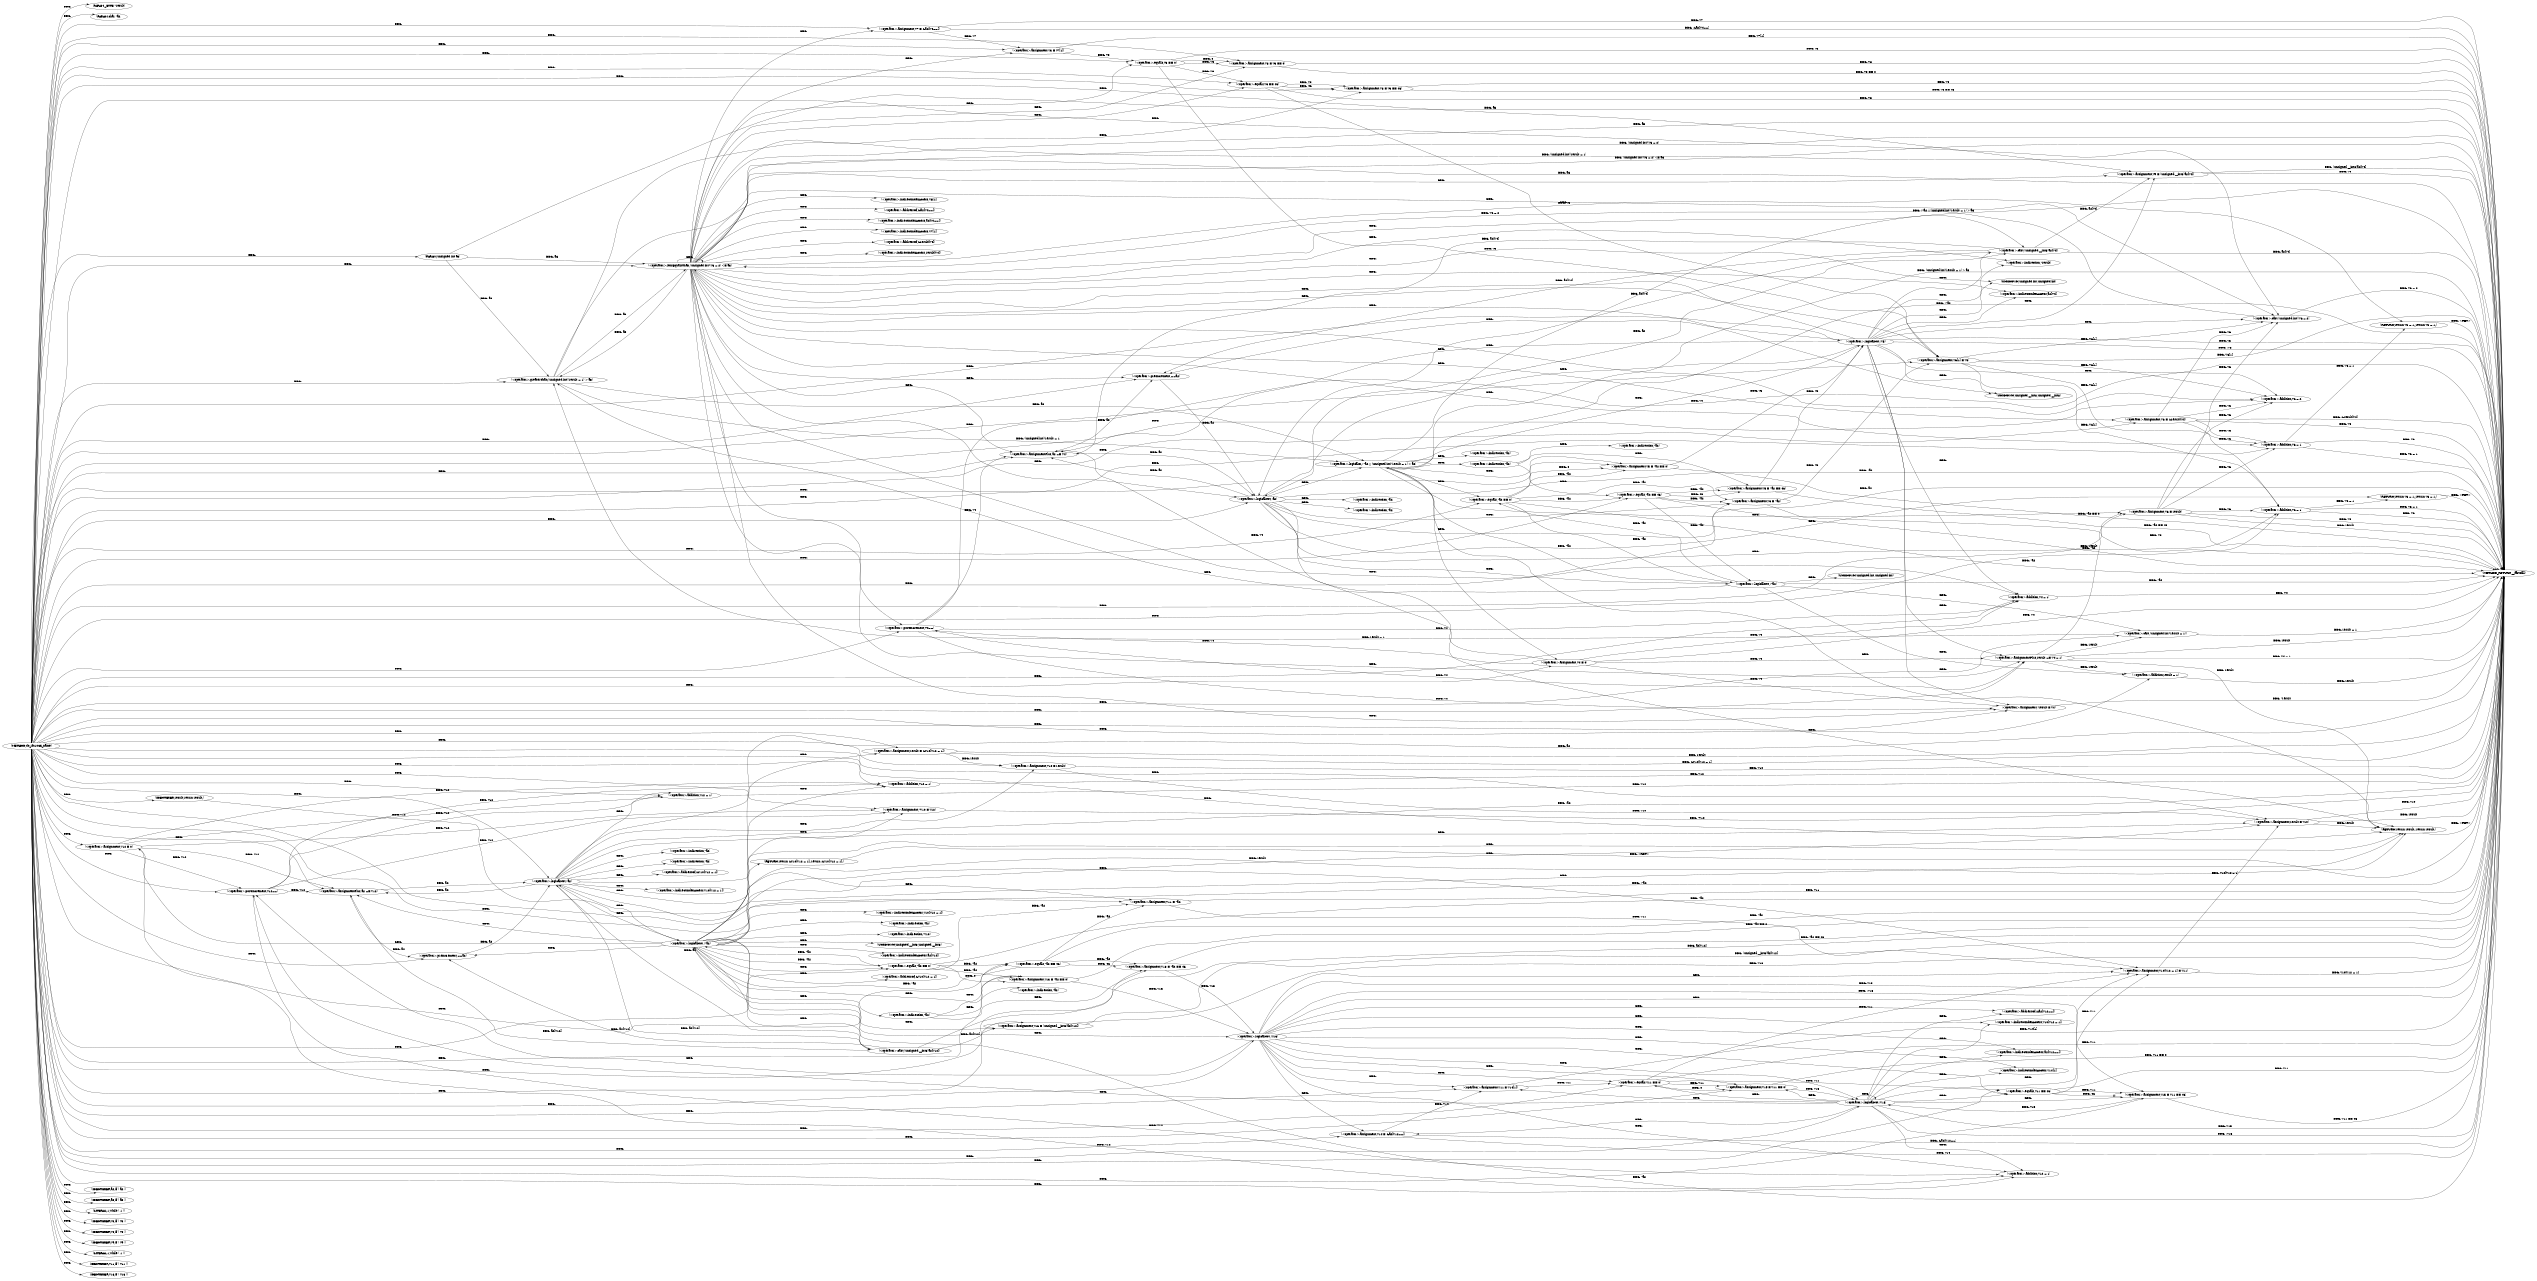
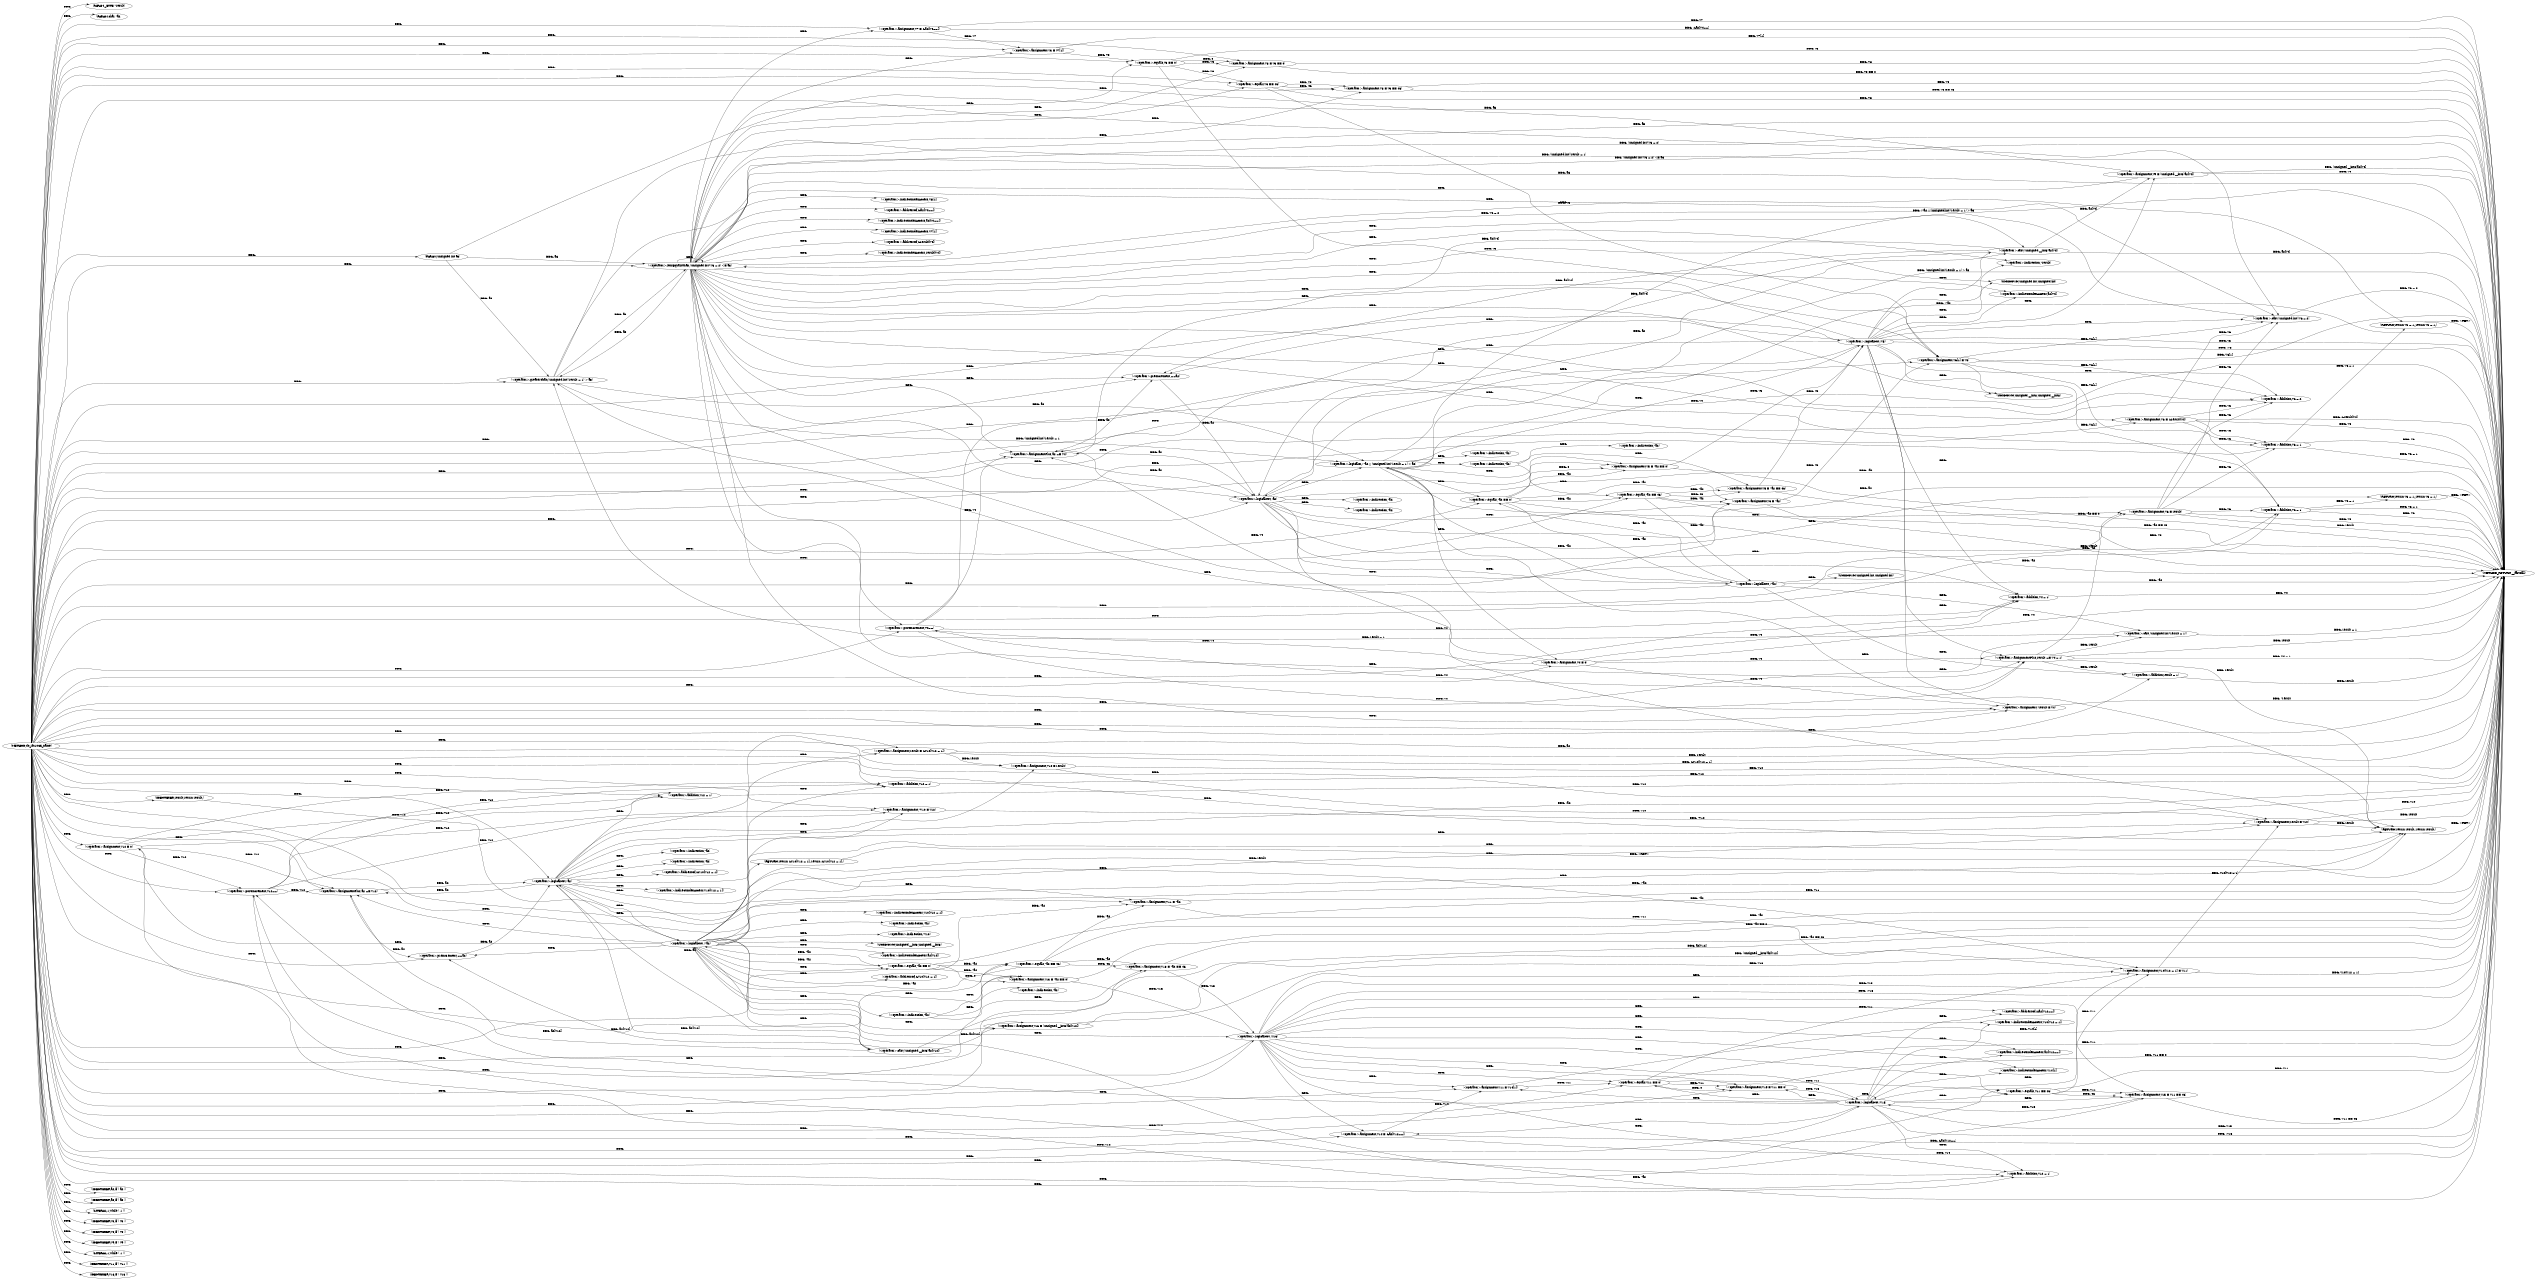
(1375, 182) -> (1397, 189)
